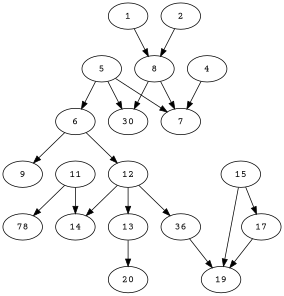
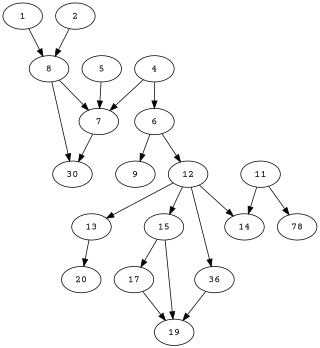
(90, 92) -> (154, 92)
(113, 92) -> (87, 145)
none -> (178, 197)
